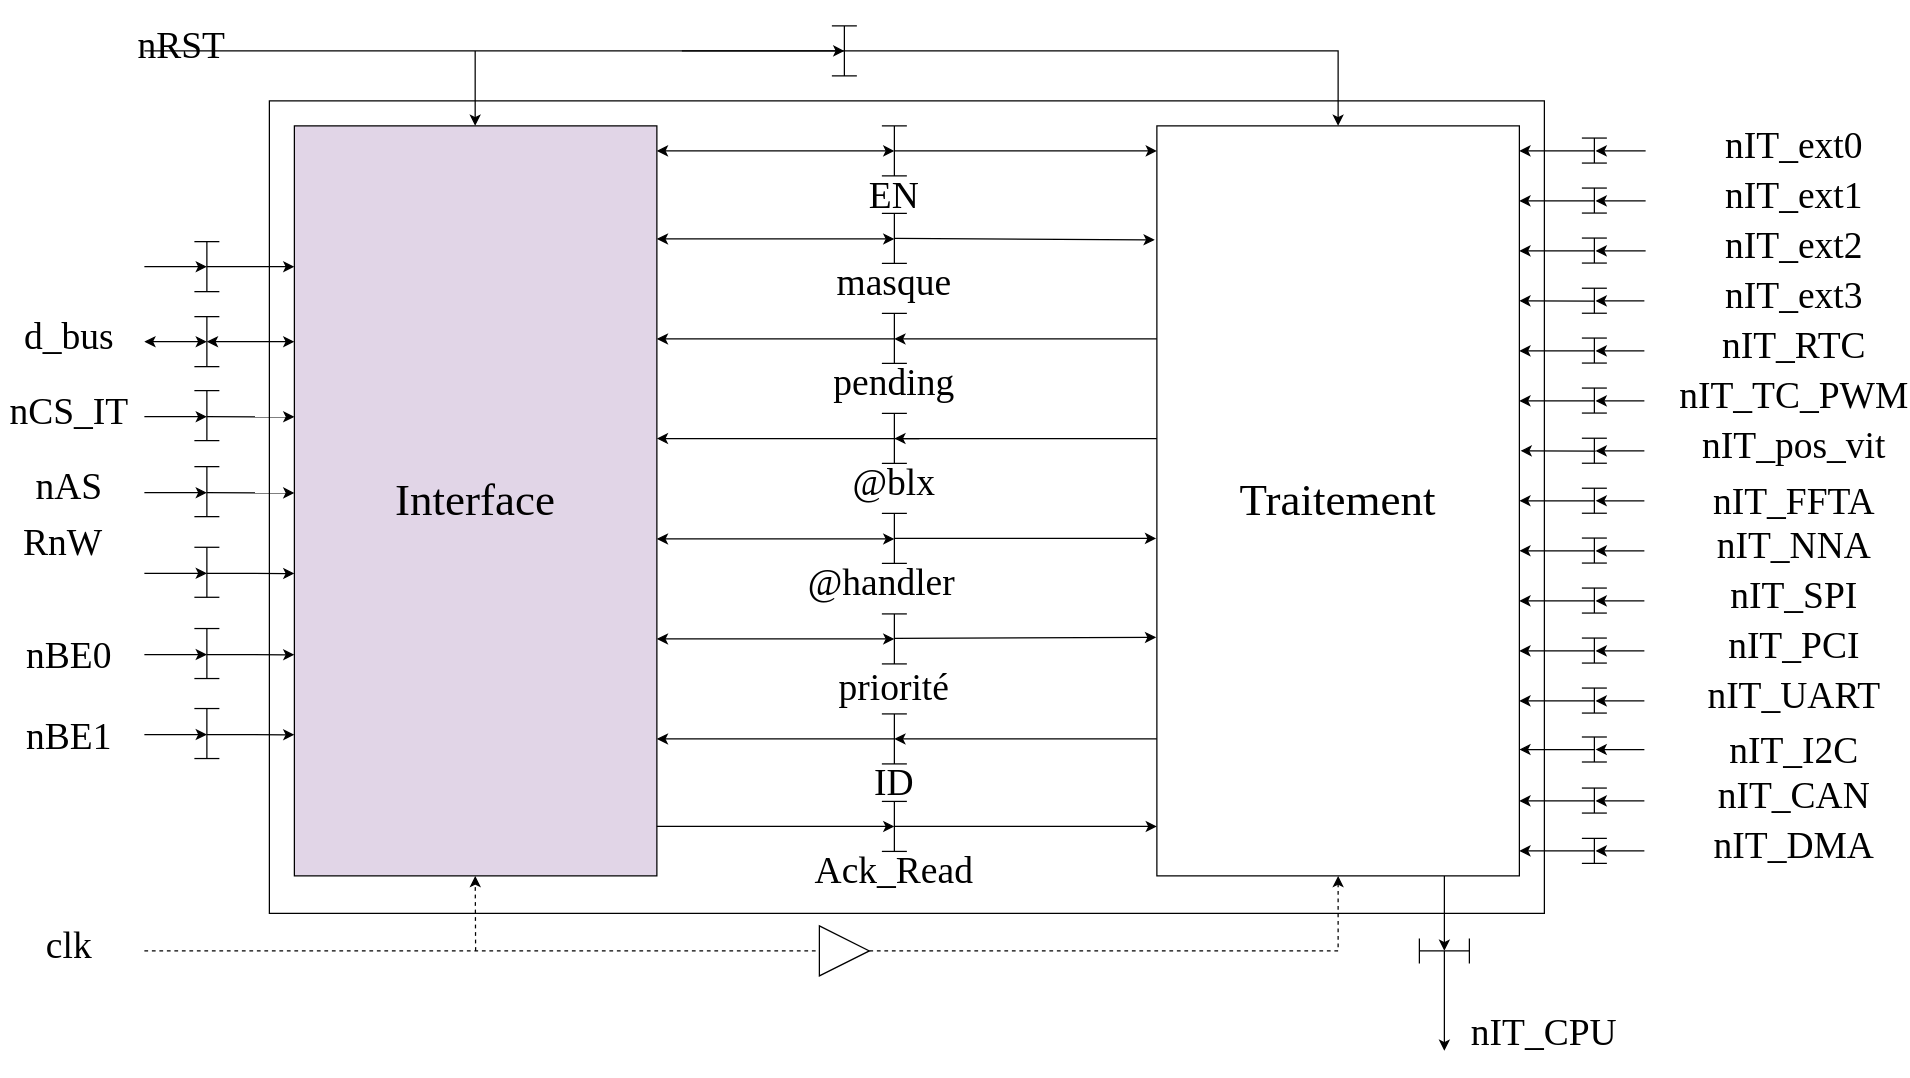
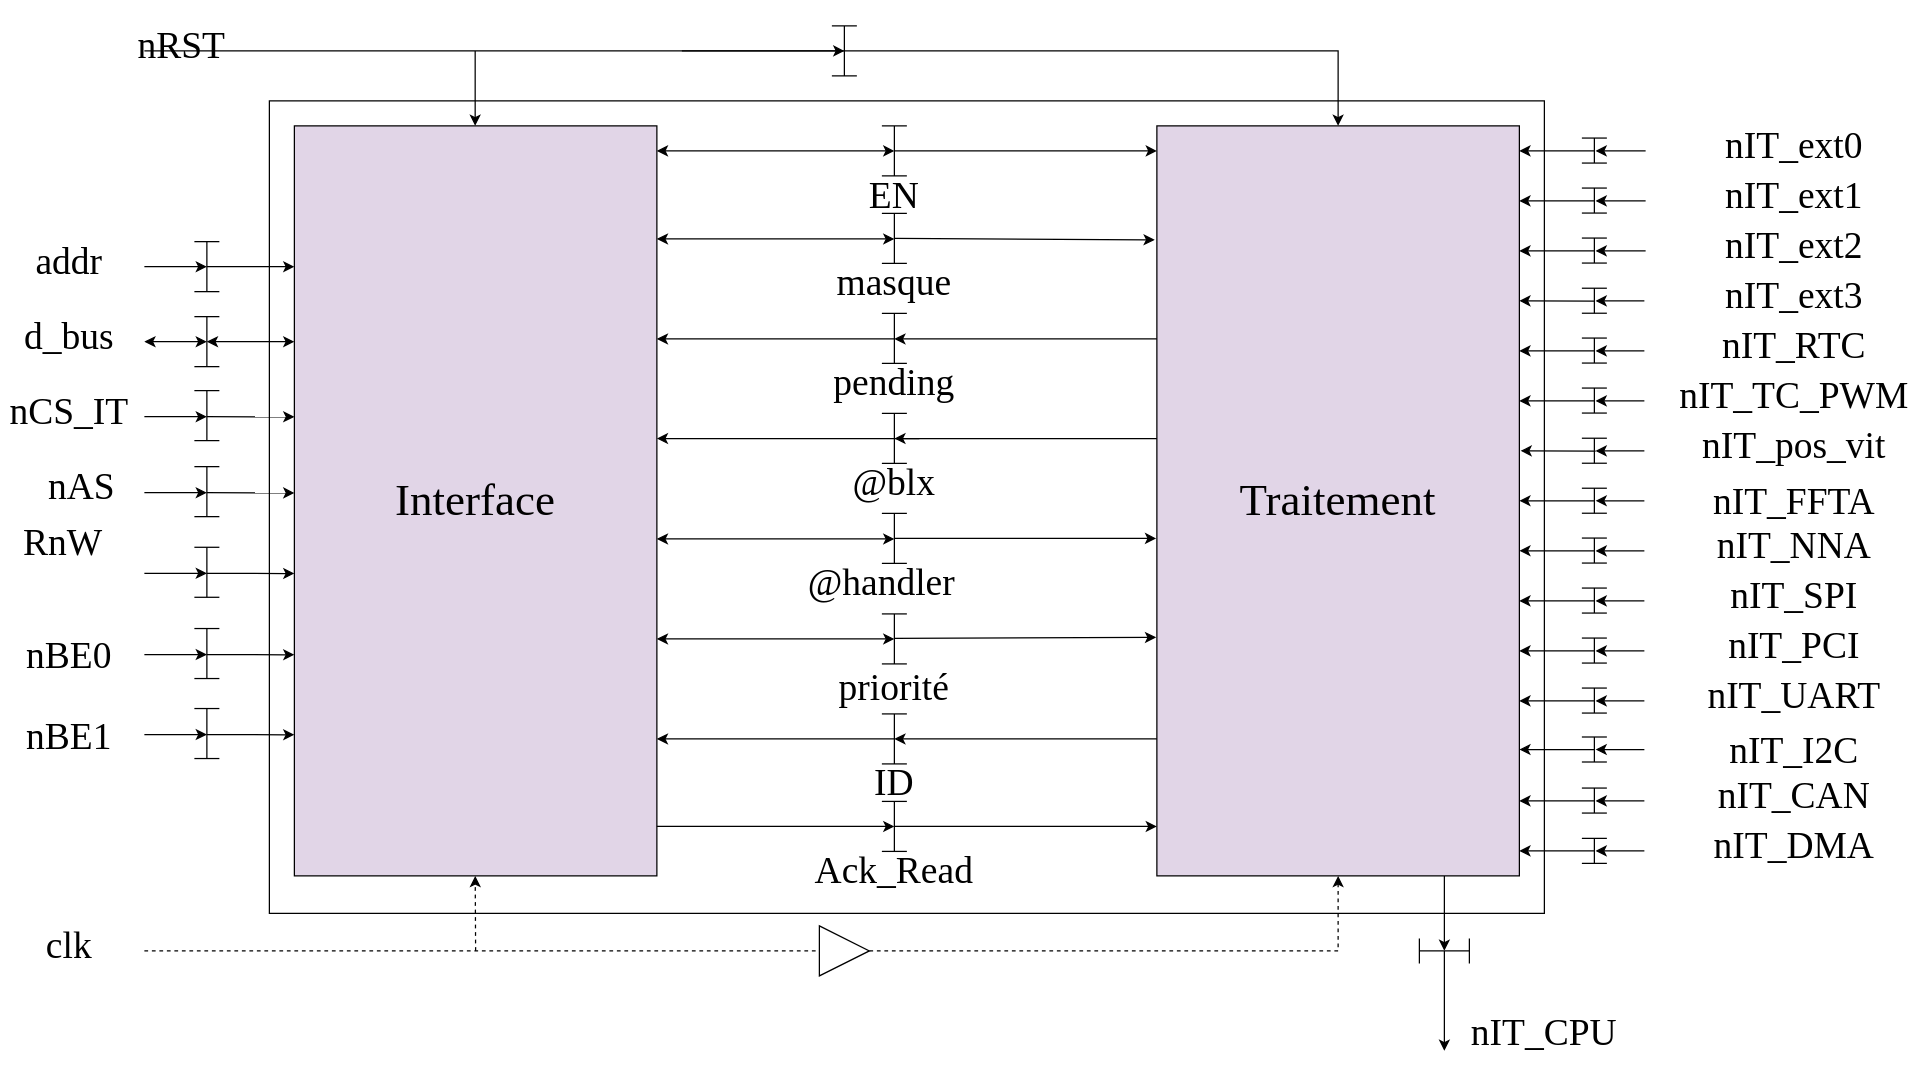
none -> (69, 260)
(69, 485) -> (82, 485)
(1338, 501) -> (1338, 501)
